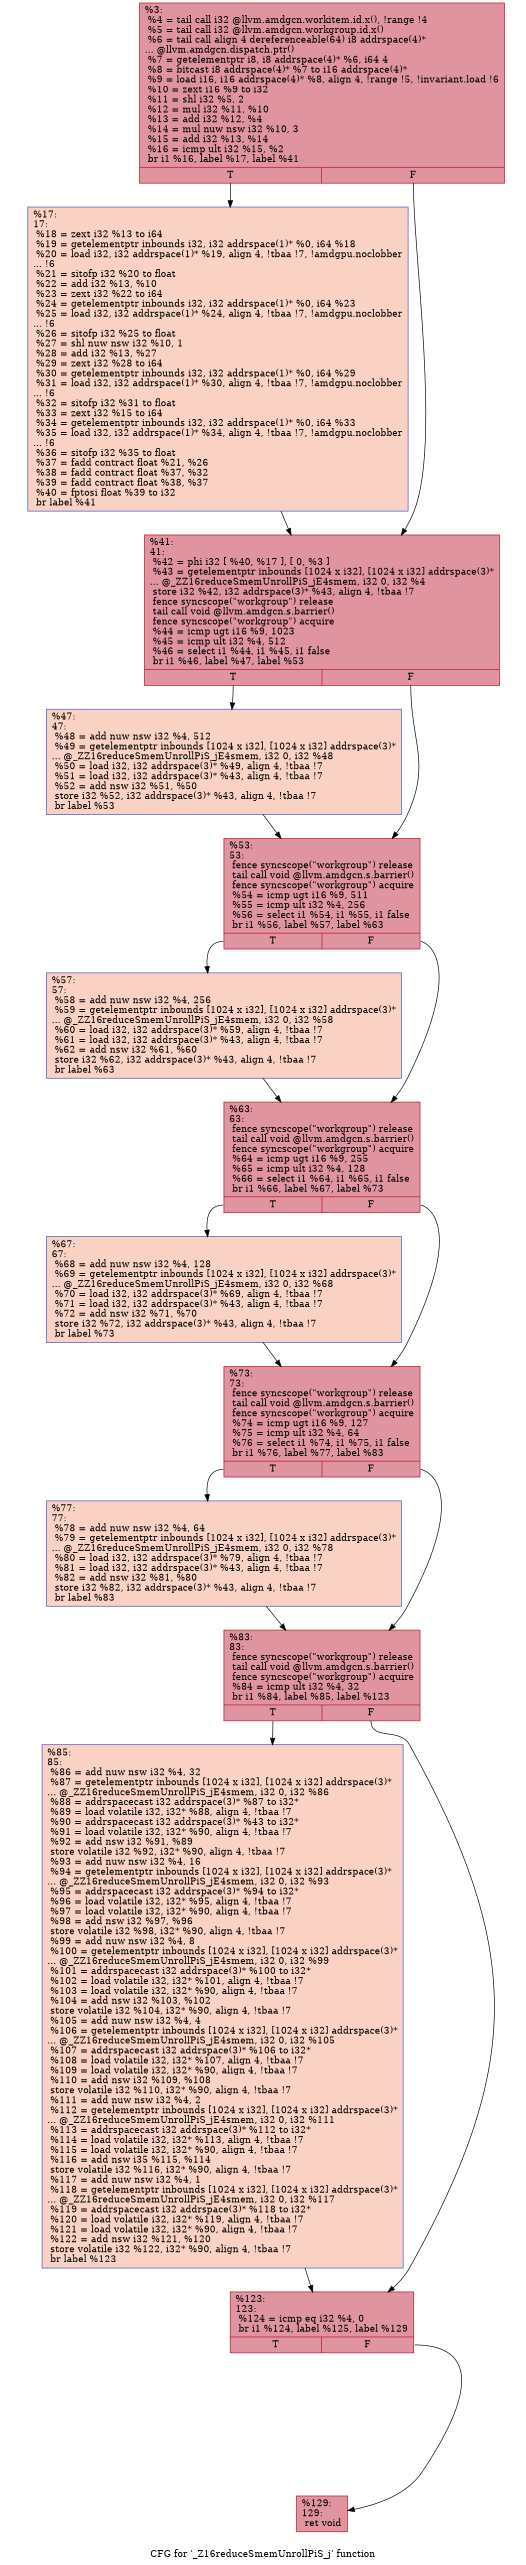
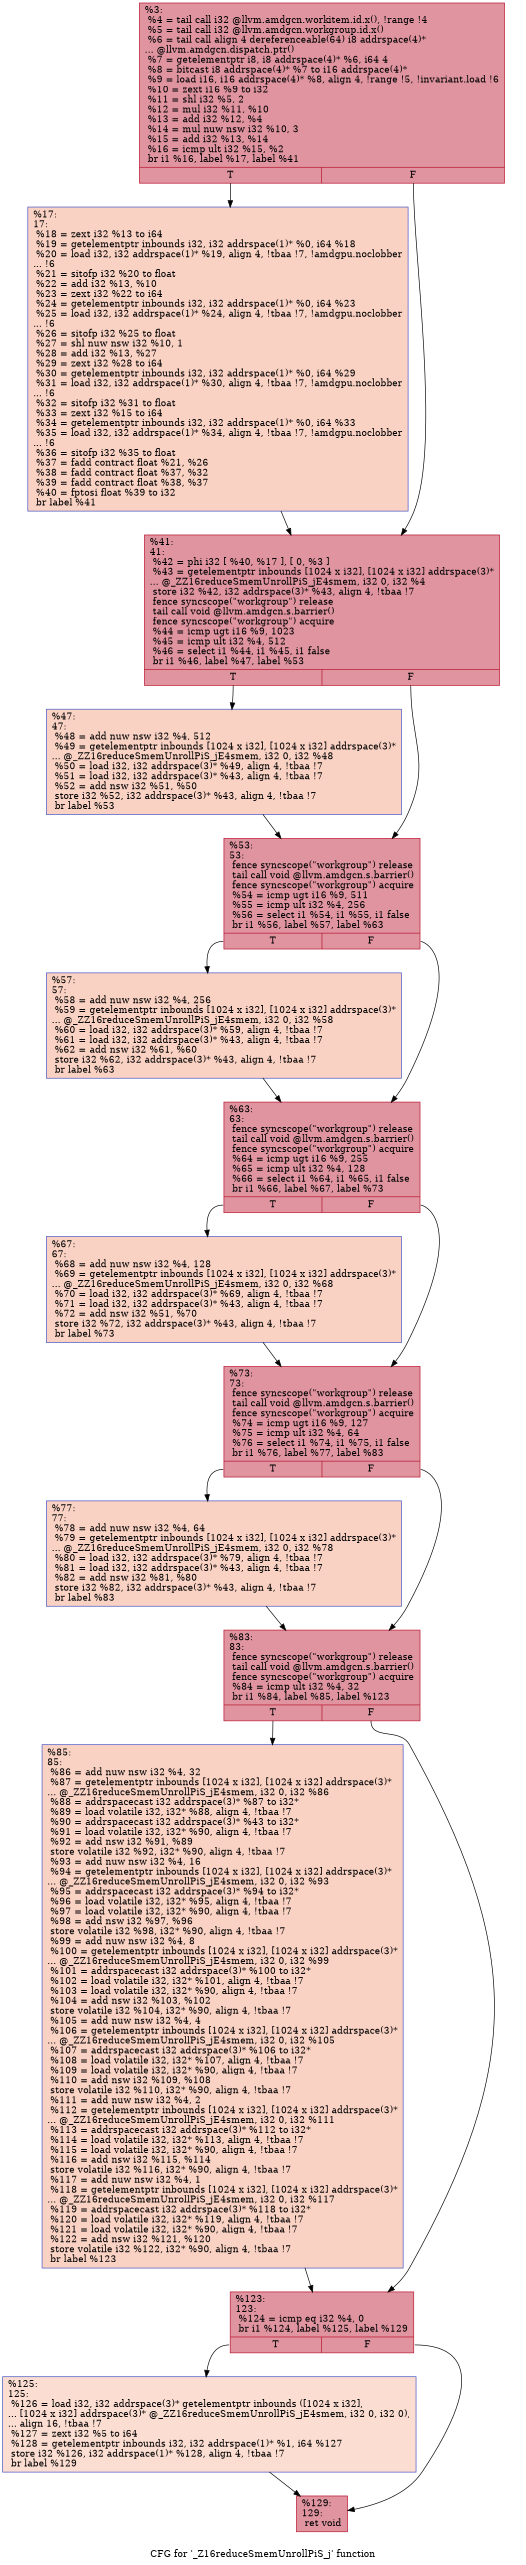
(125, 1314) -> (125, 1314)
(129, 2160) -> (129, 2160)
none -> (209, 2424)
